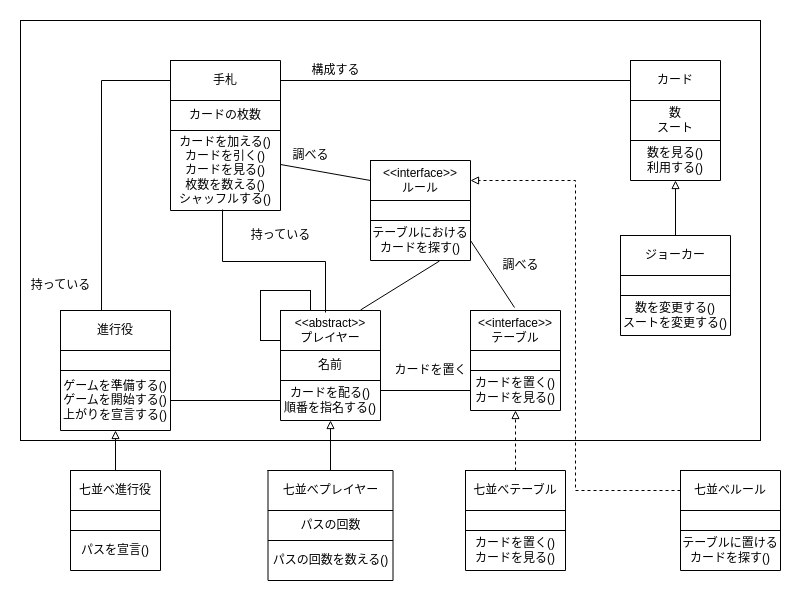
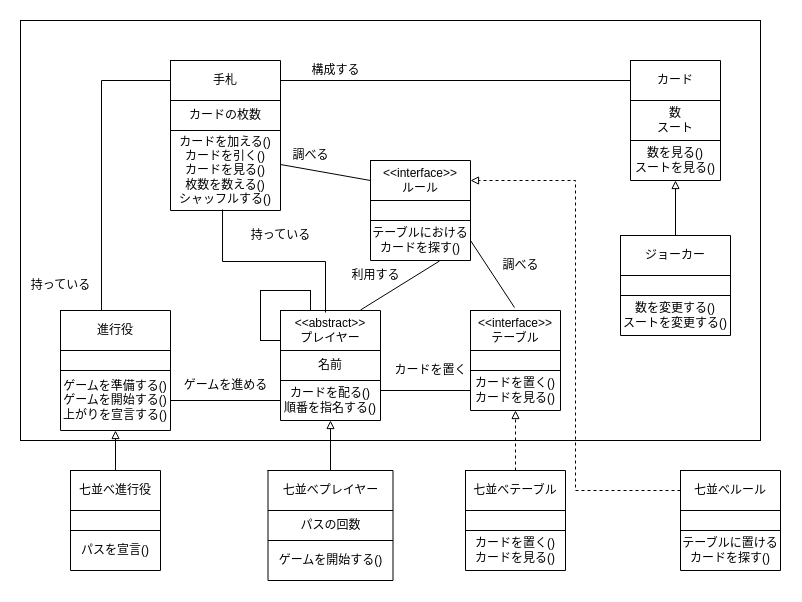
(676, 161) -> (676, 161)
none -> (376, 276)
none -> (226, 386)
(331, 561) -> (331, 561)
